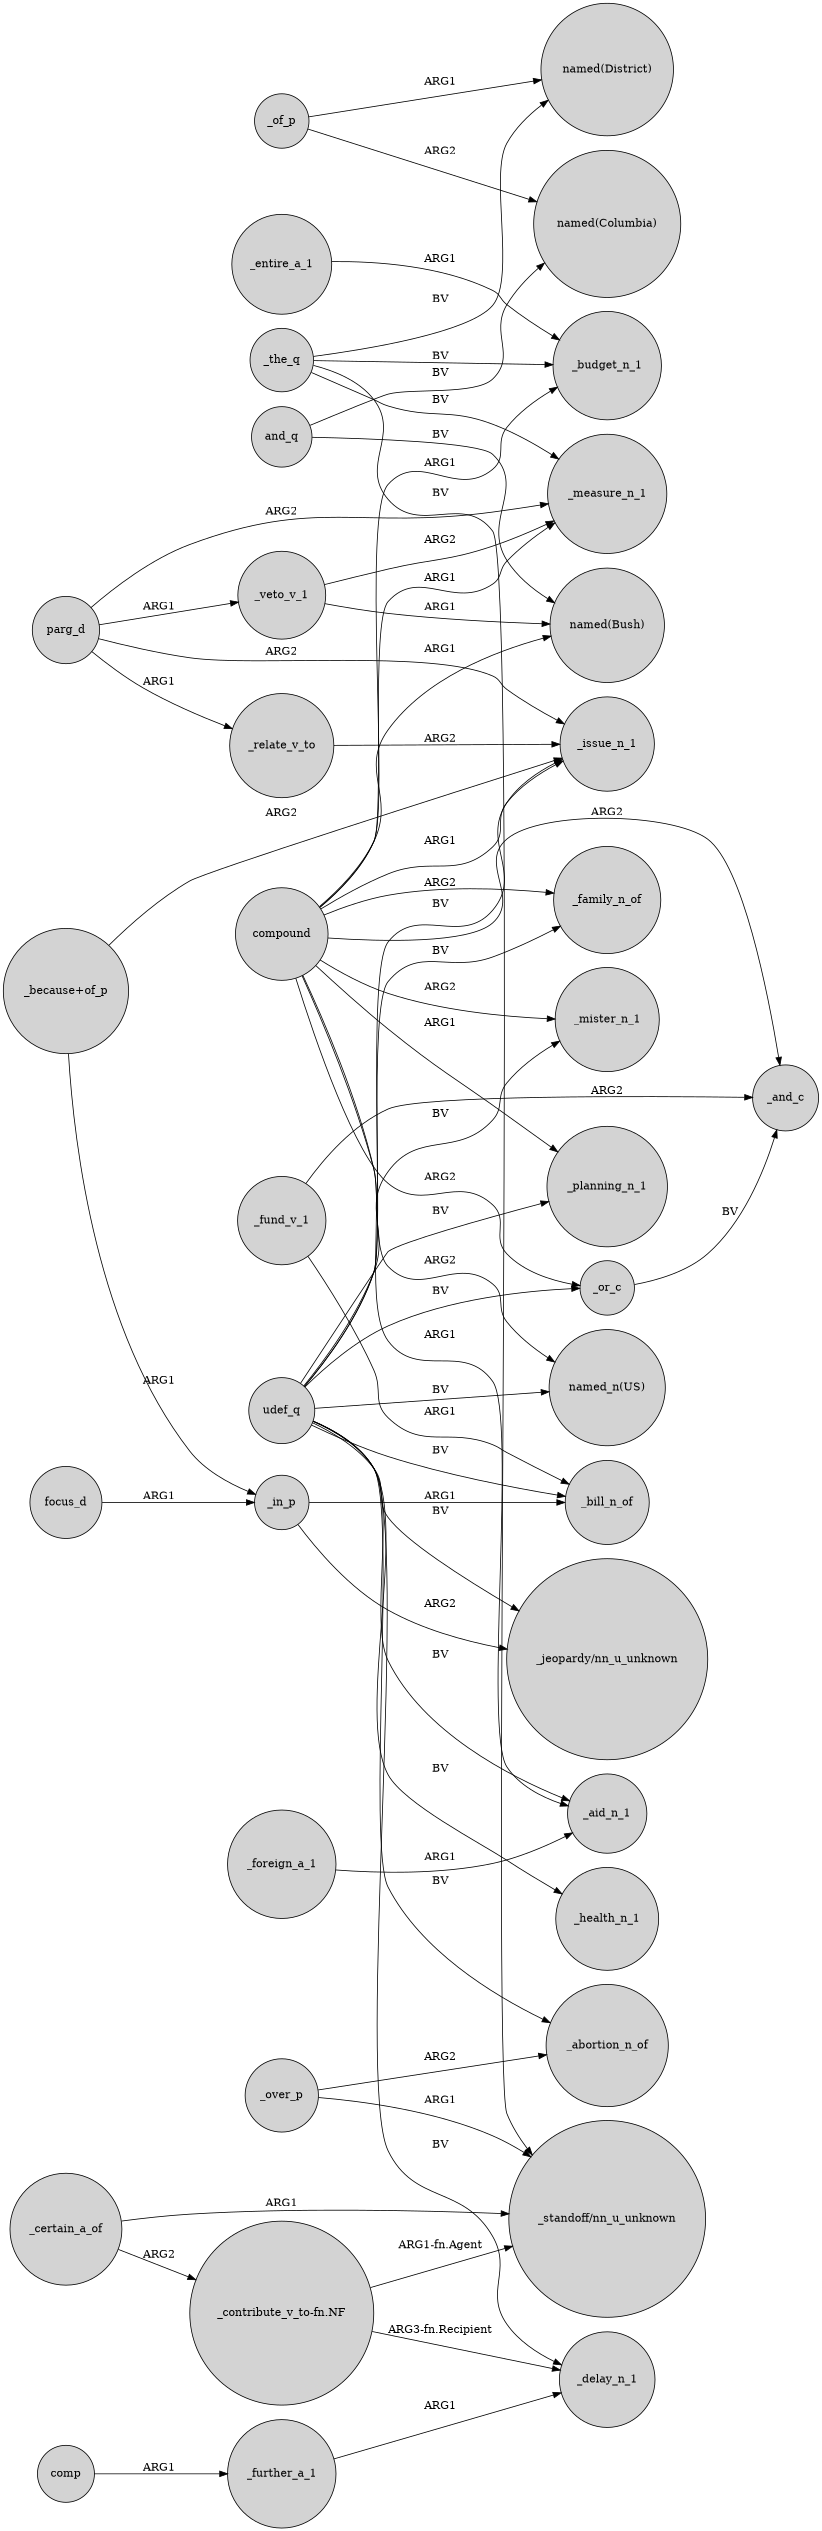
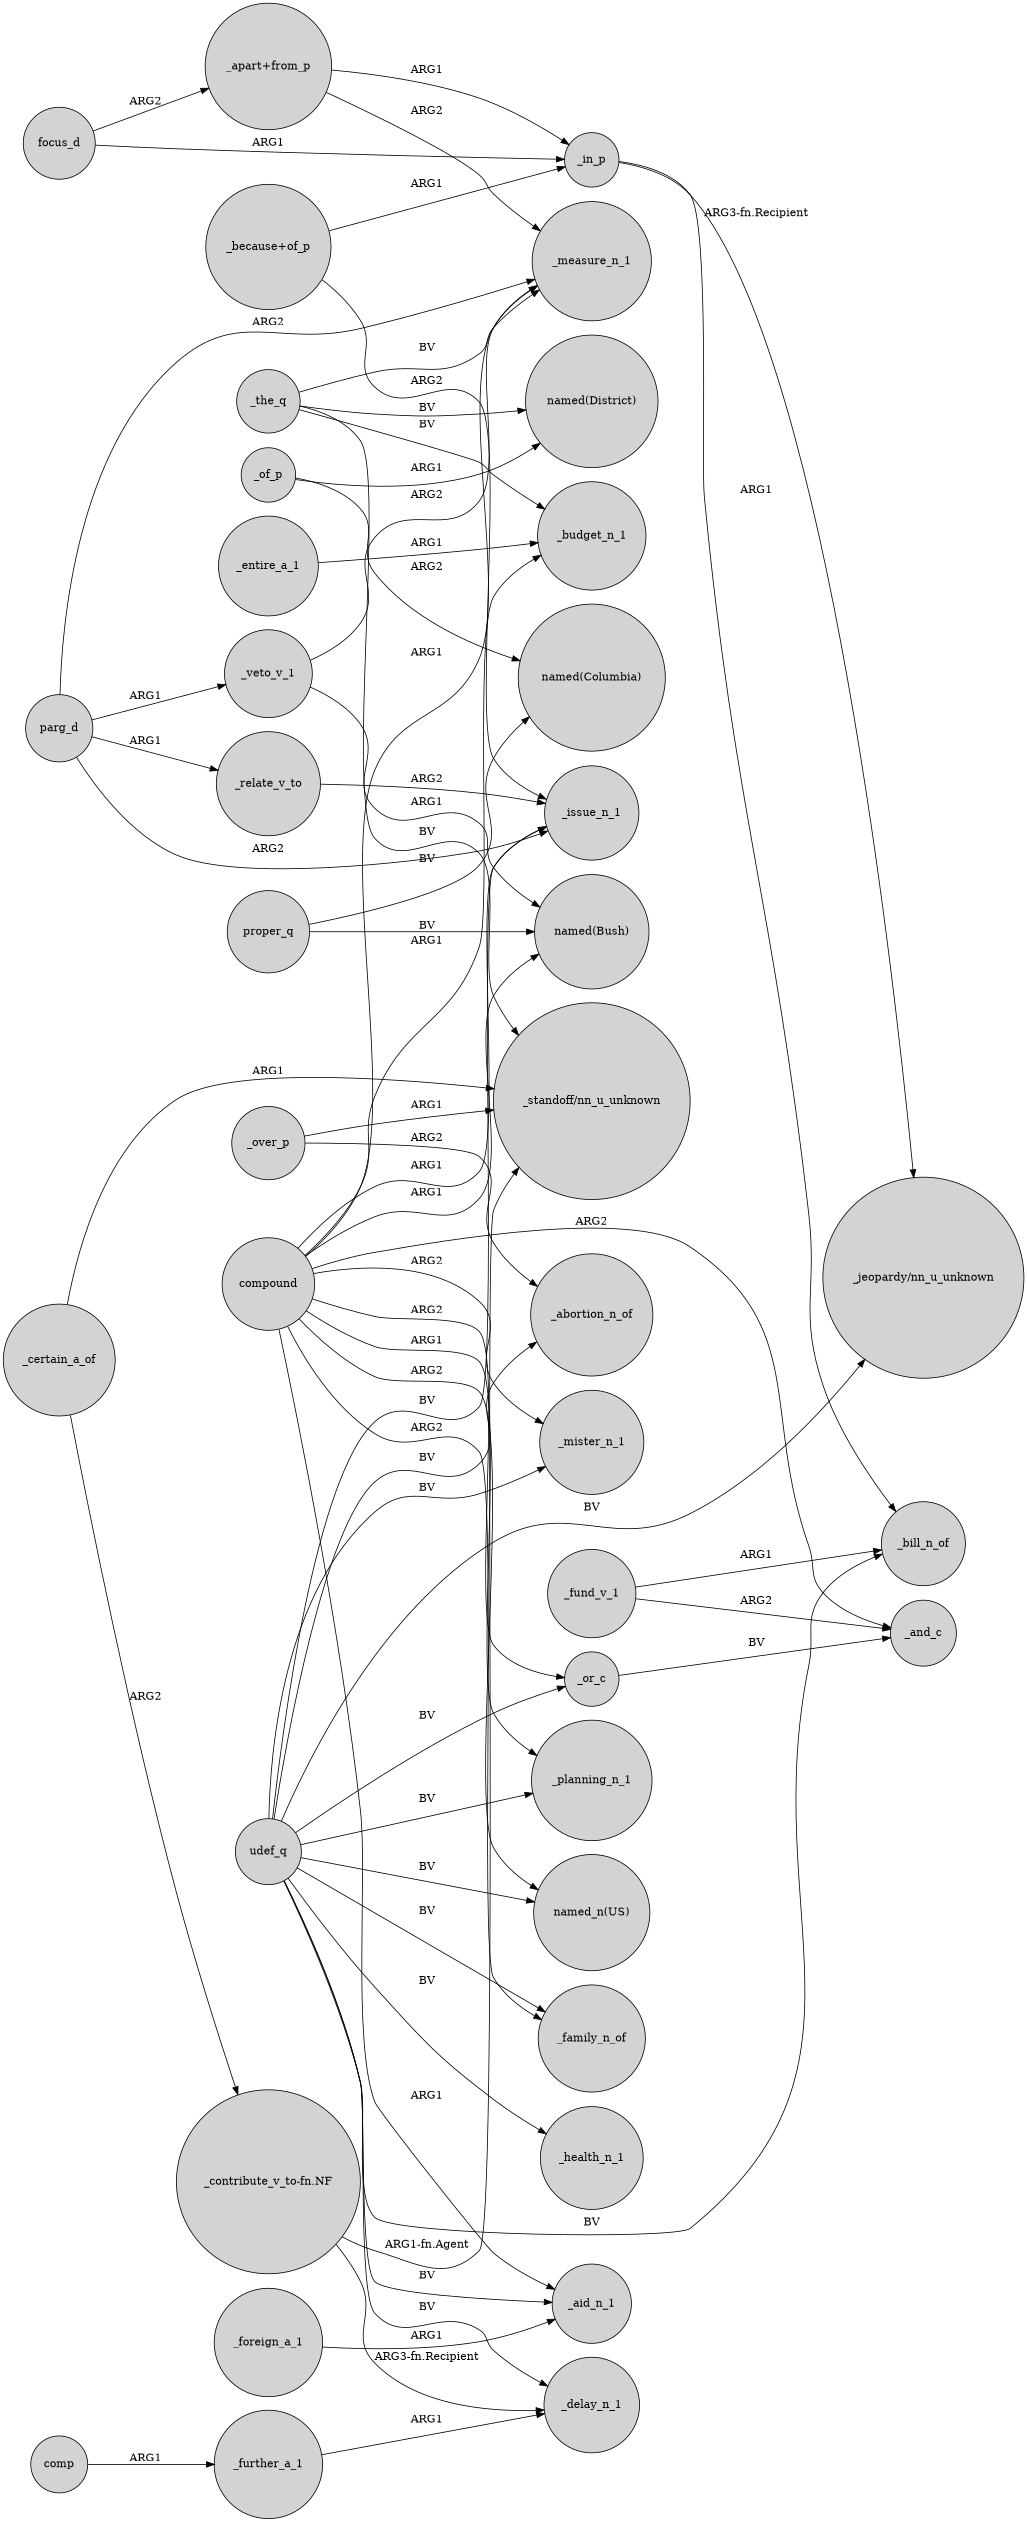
none -> (268, 66)
(282, 437) -> (268, 932)
(440, 1604) -> (757, 213)
